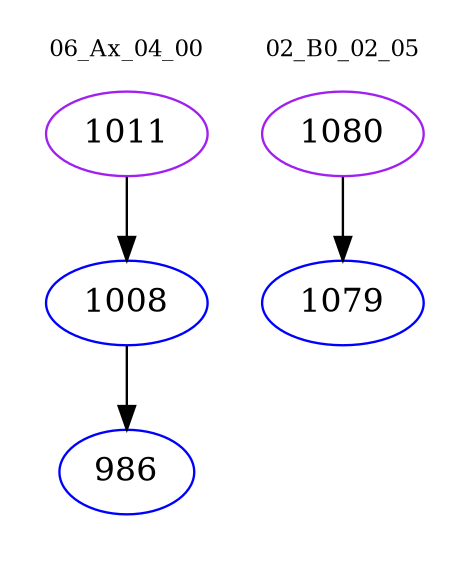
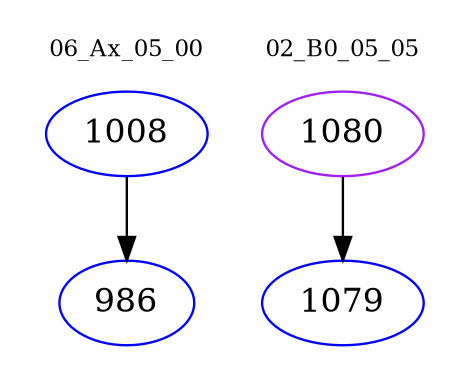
(127, 50) -> (127, 50)
(343, 50) -> (343, 50)
(127, 134) -> none
